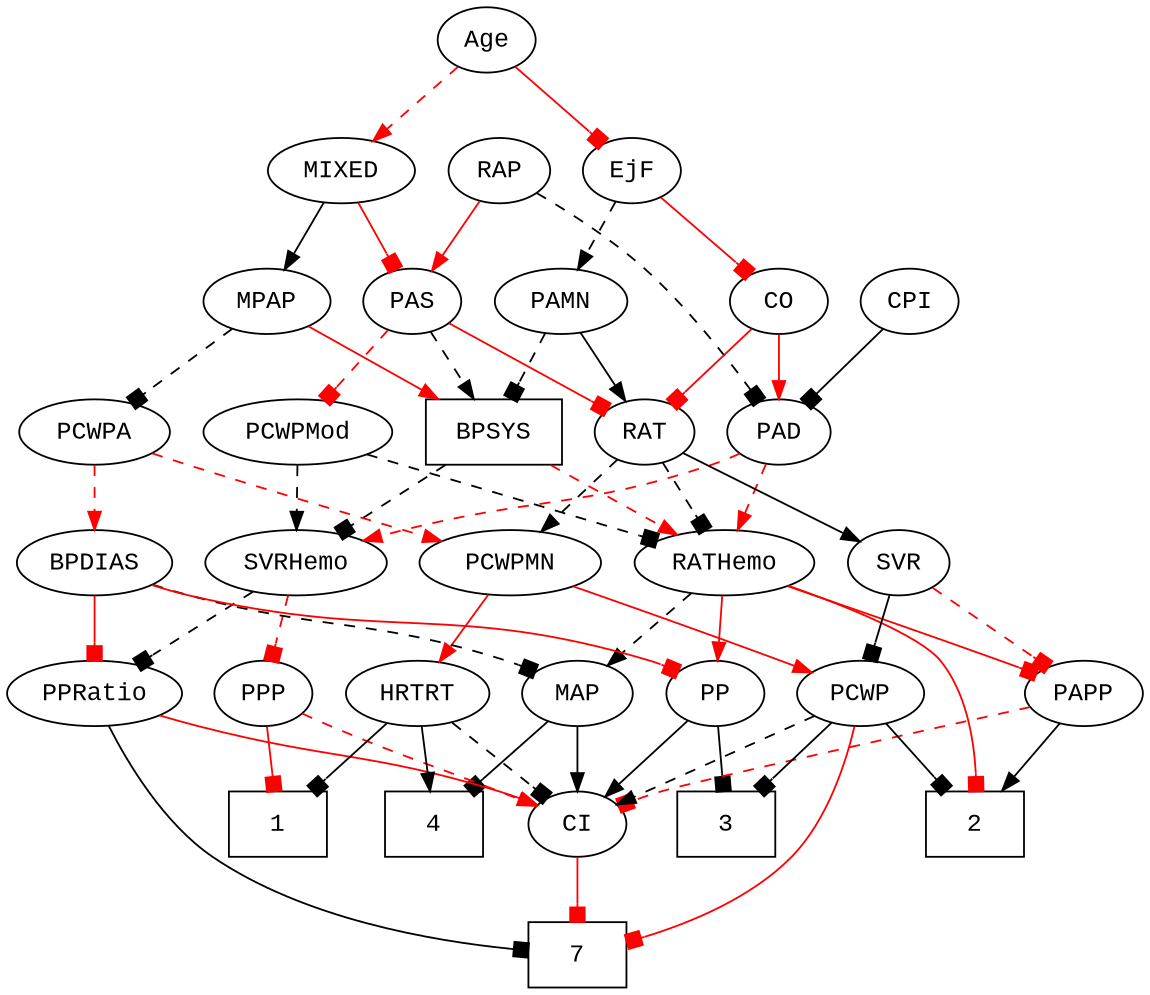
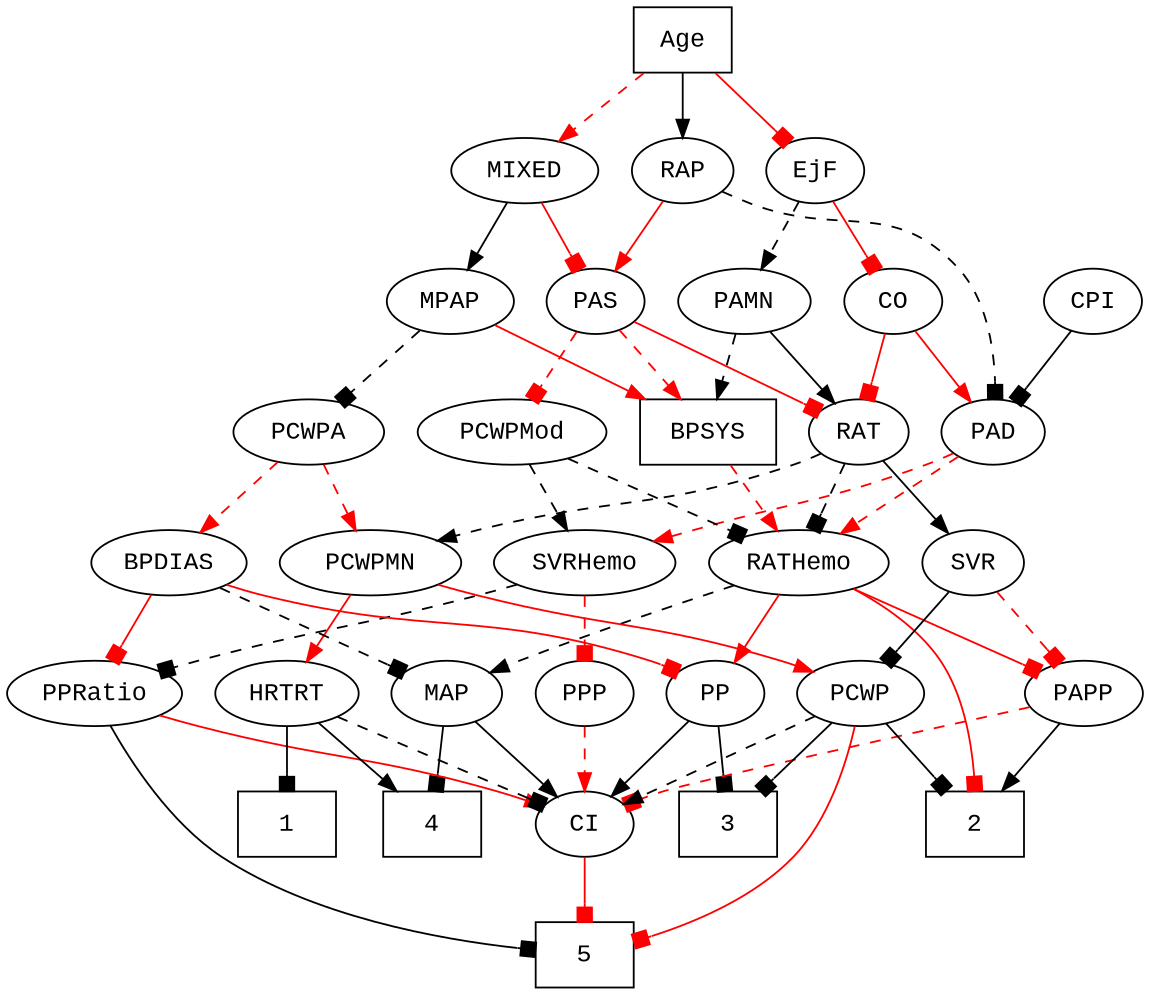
(487, 40) -> (683, 40)
none -> (683, 96)
(533, 356) -> (730, 355)
(447, 358) -> (644, 358)
(400, 494) -> none
(270, 755) -> none
(577, 955) -> (585, 955)
